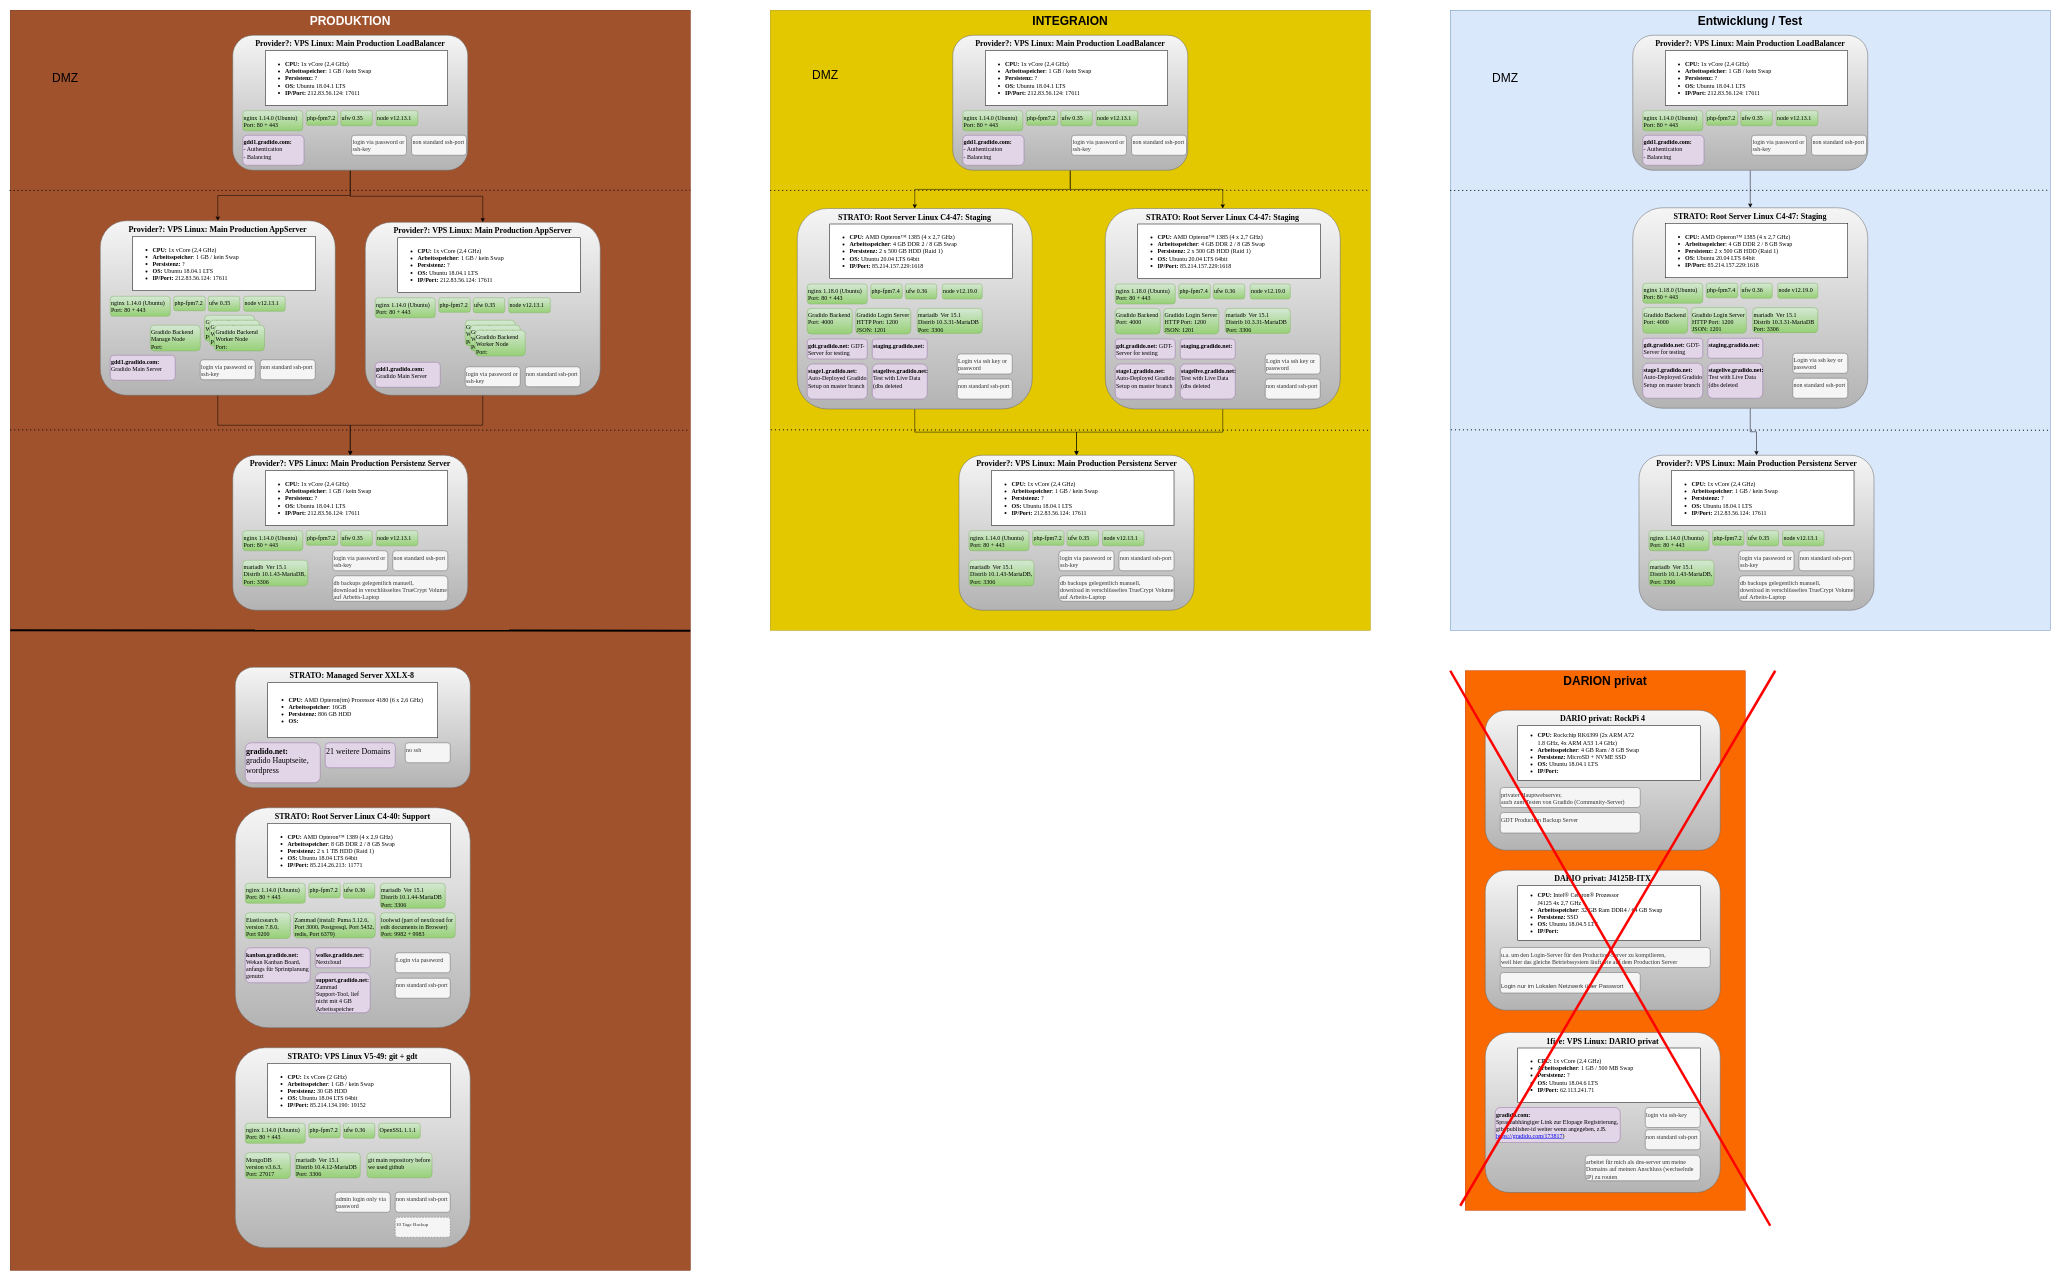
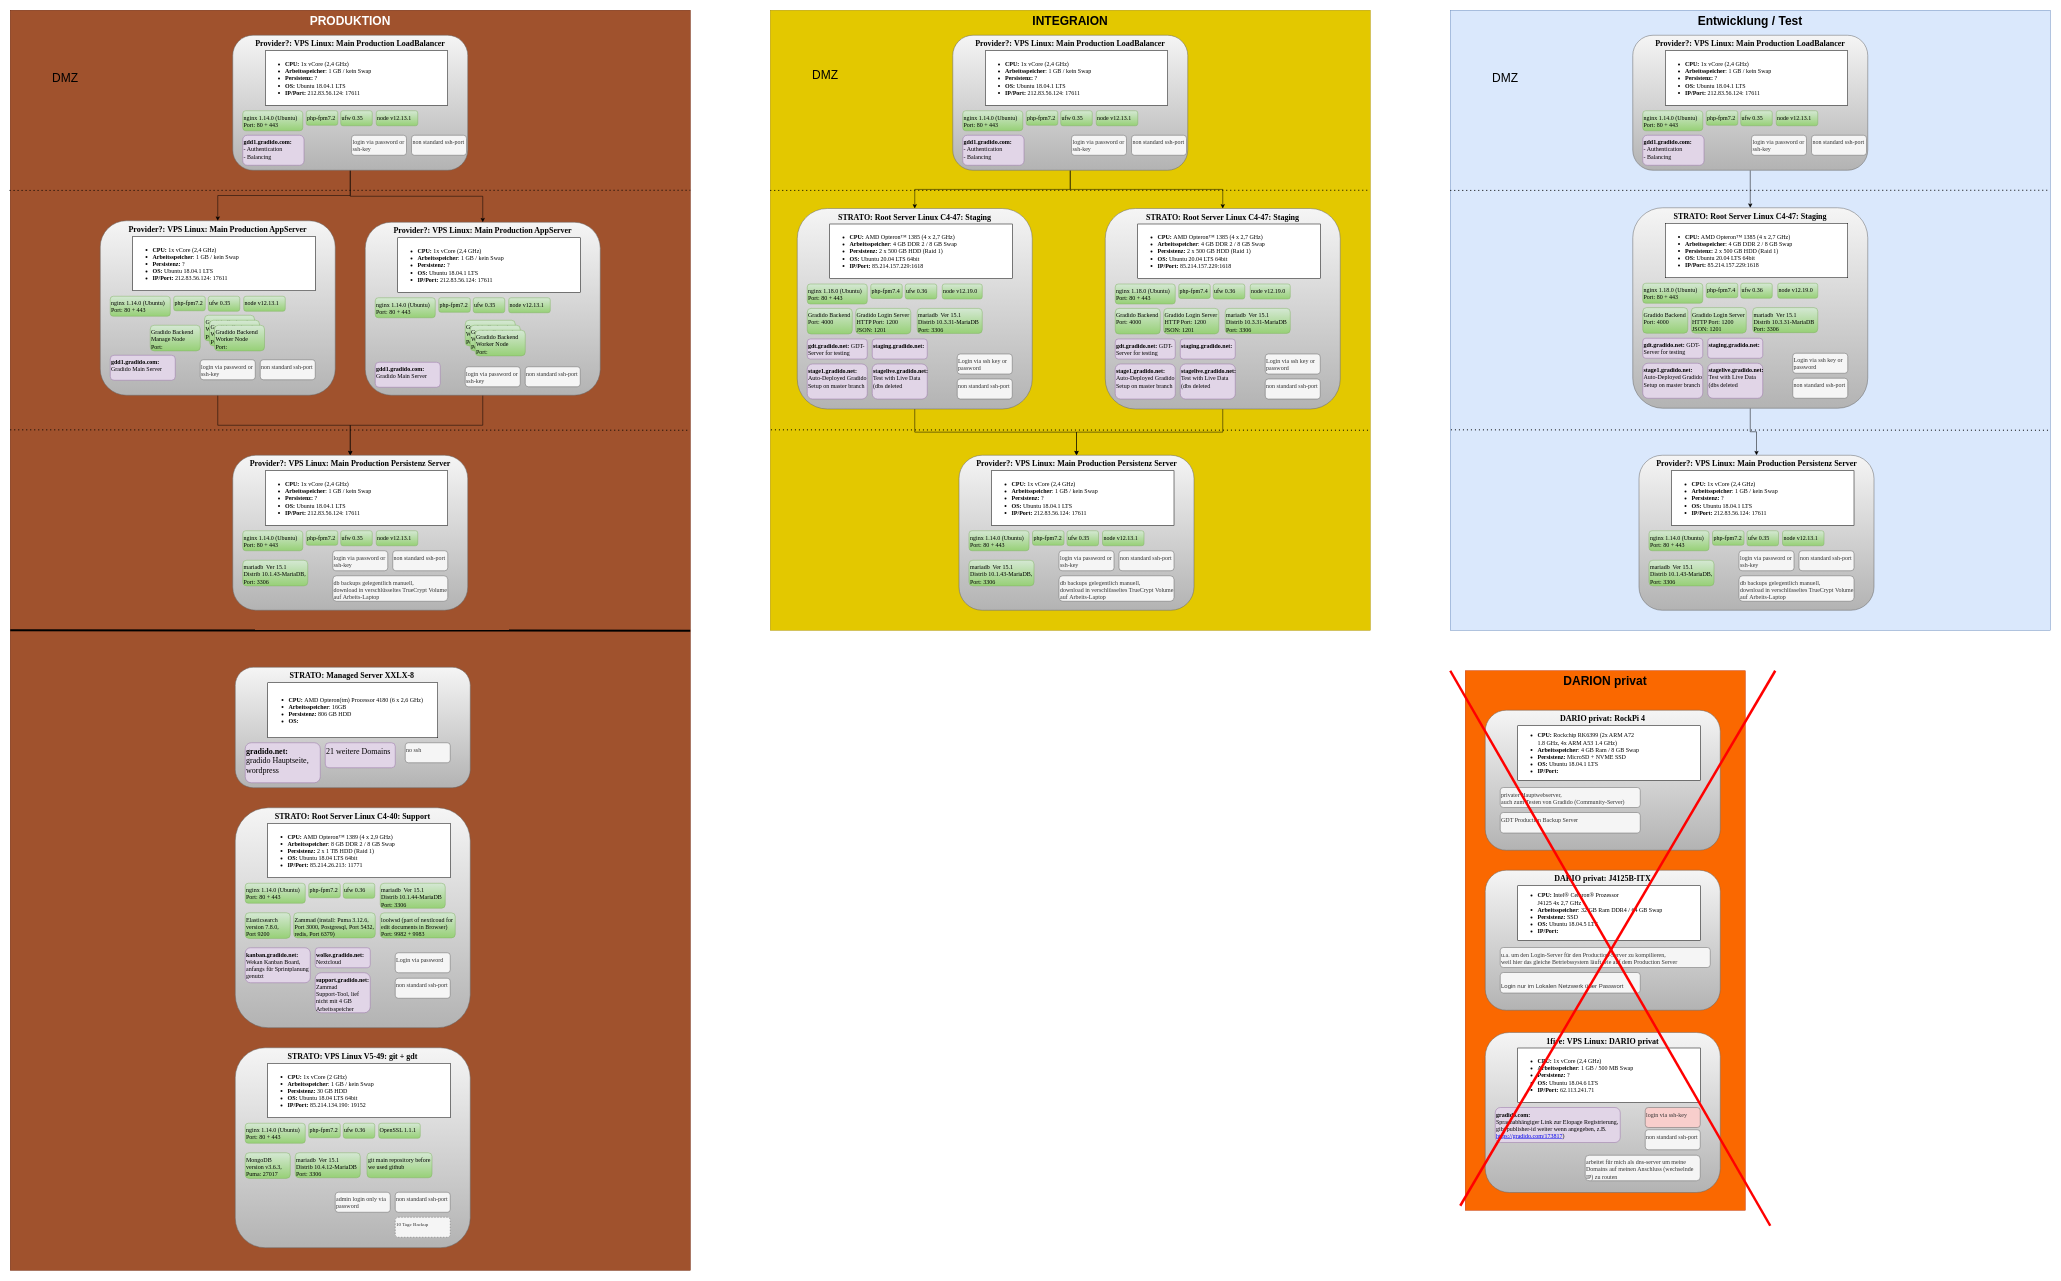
(1673, 1118) -> (1673, 1118)
(268, 1167) -> (268, 1167)
